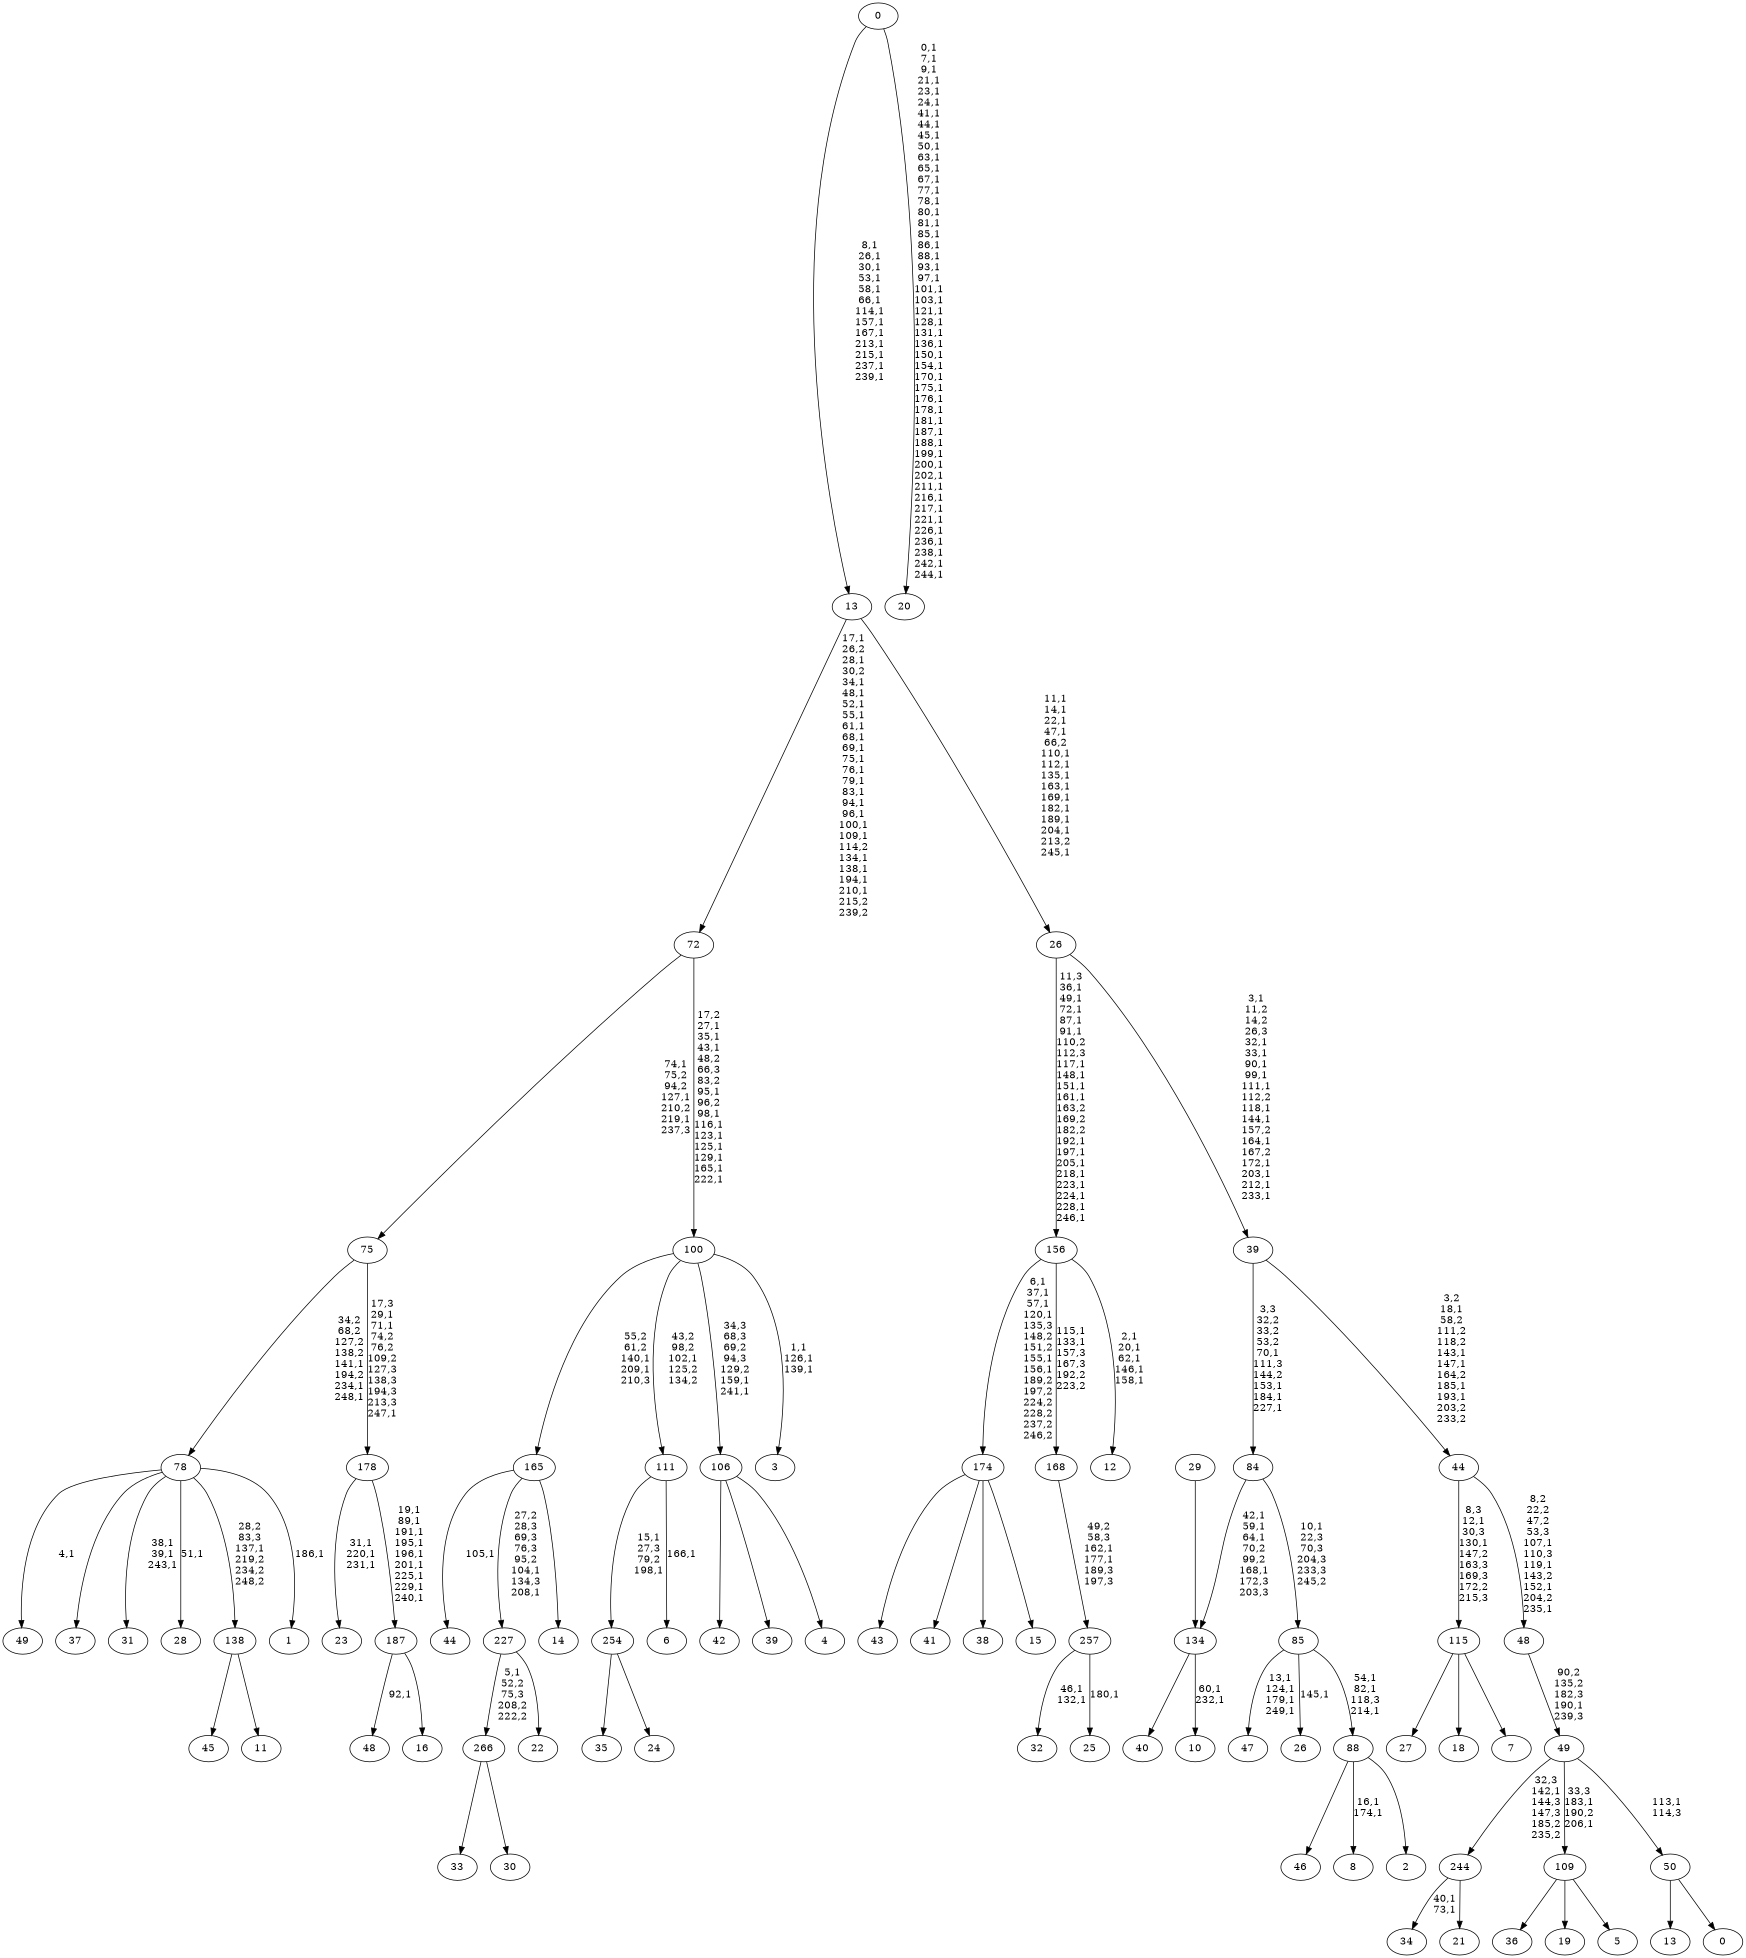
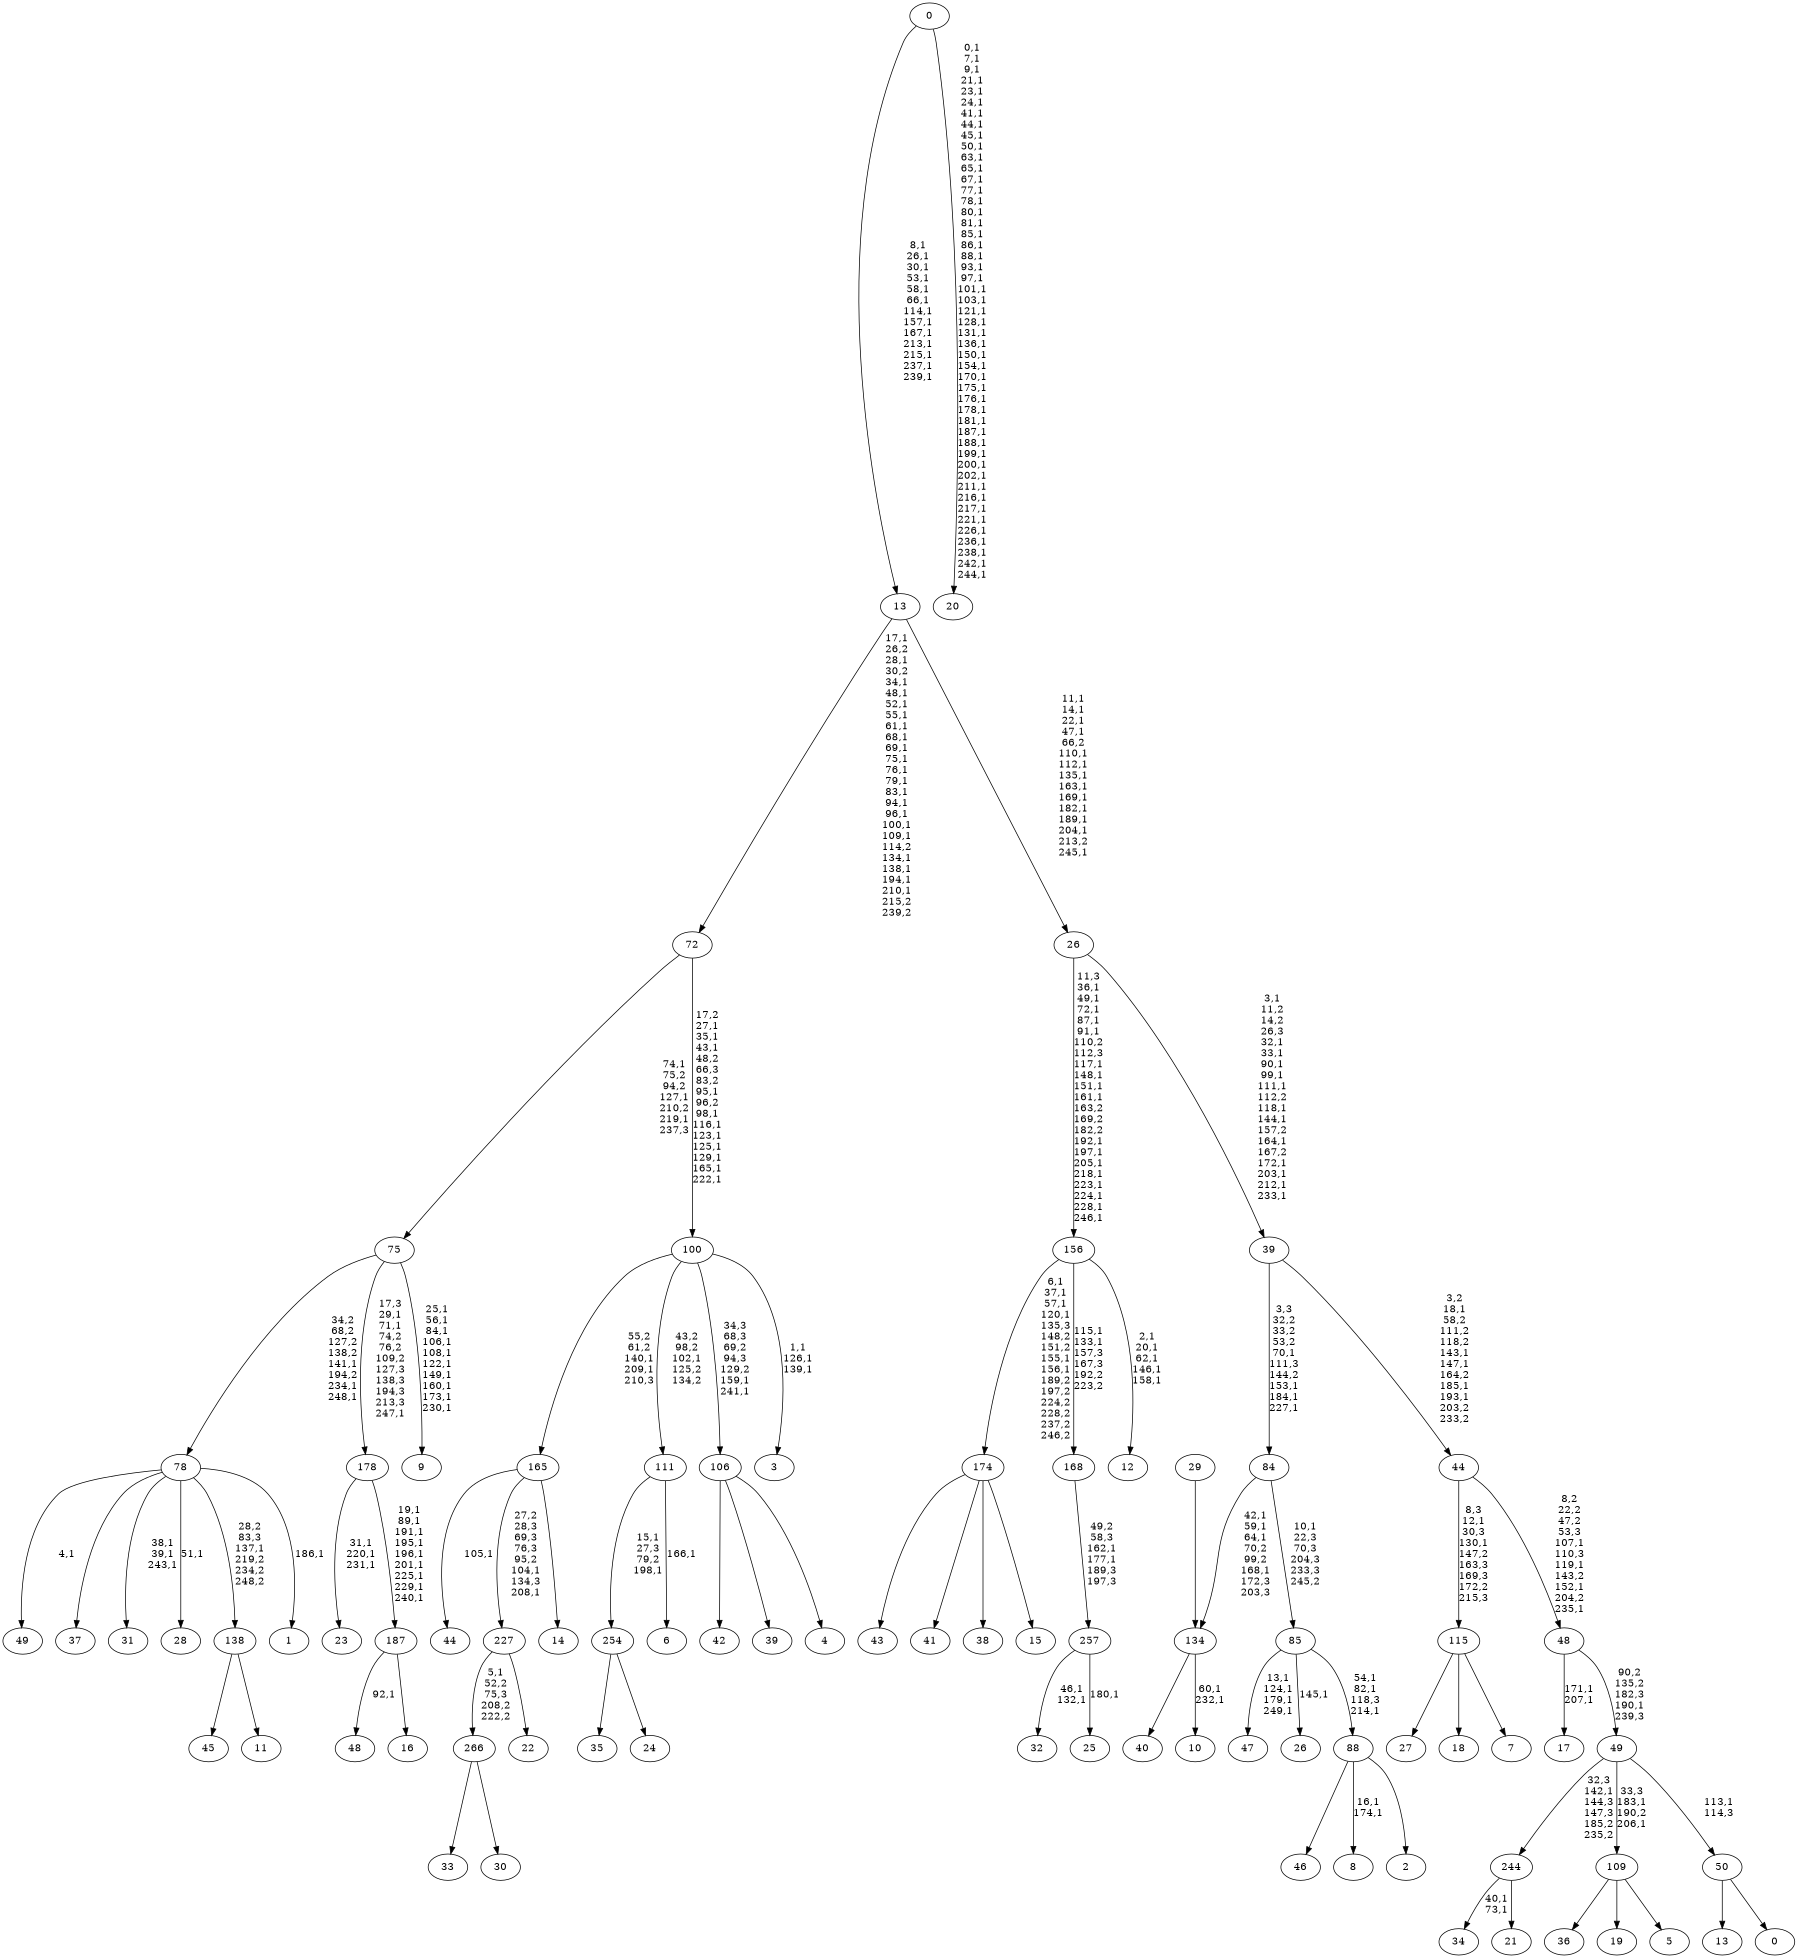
none -> (422, 1468)
none -> (1564, 1749)
